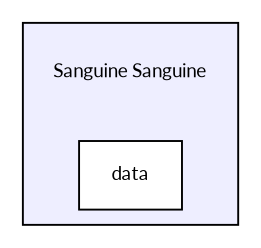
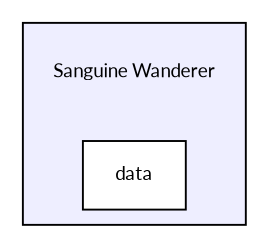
(131, 72) -> (134, 72)
